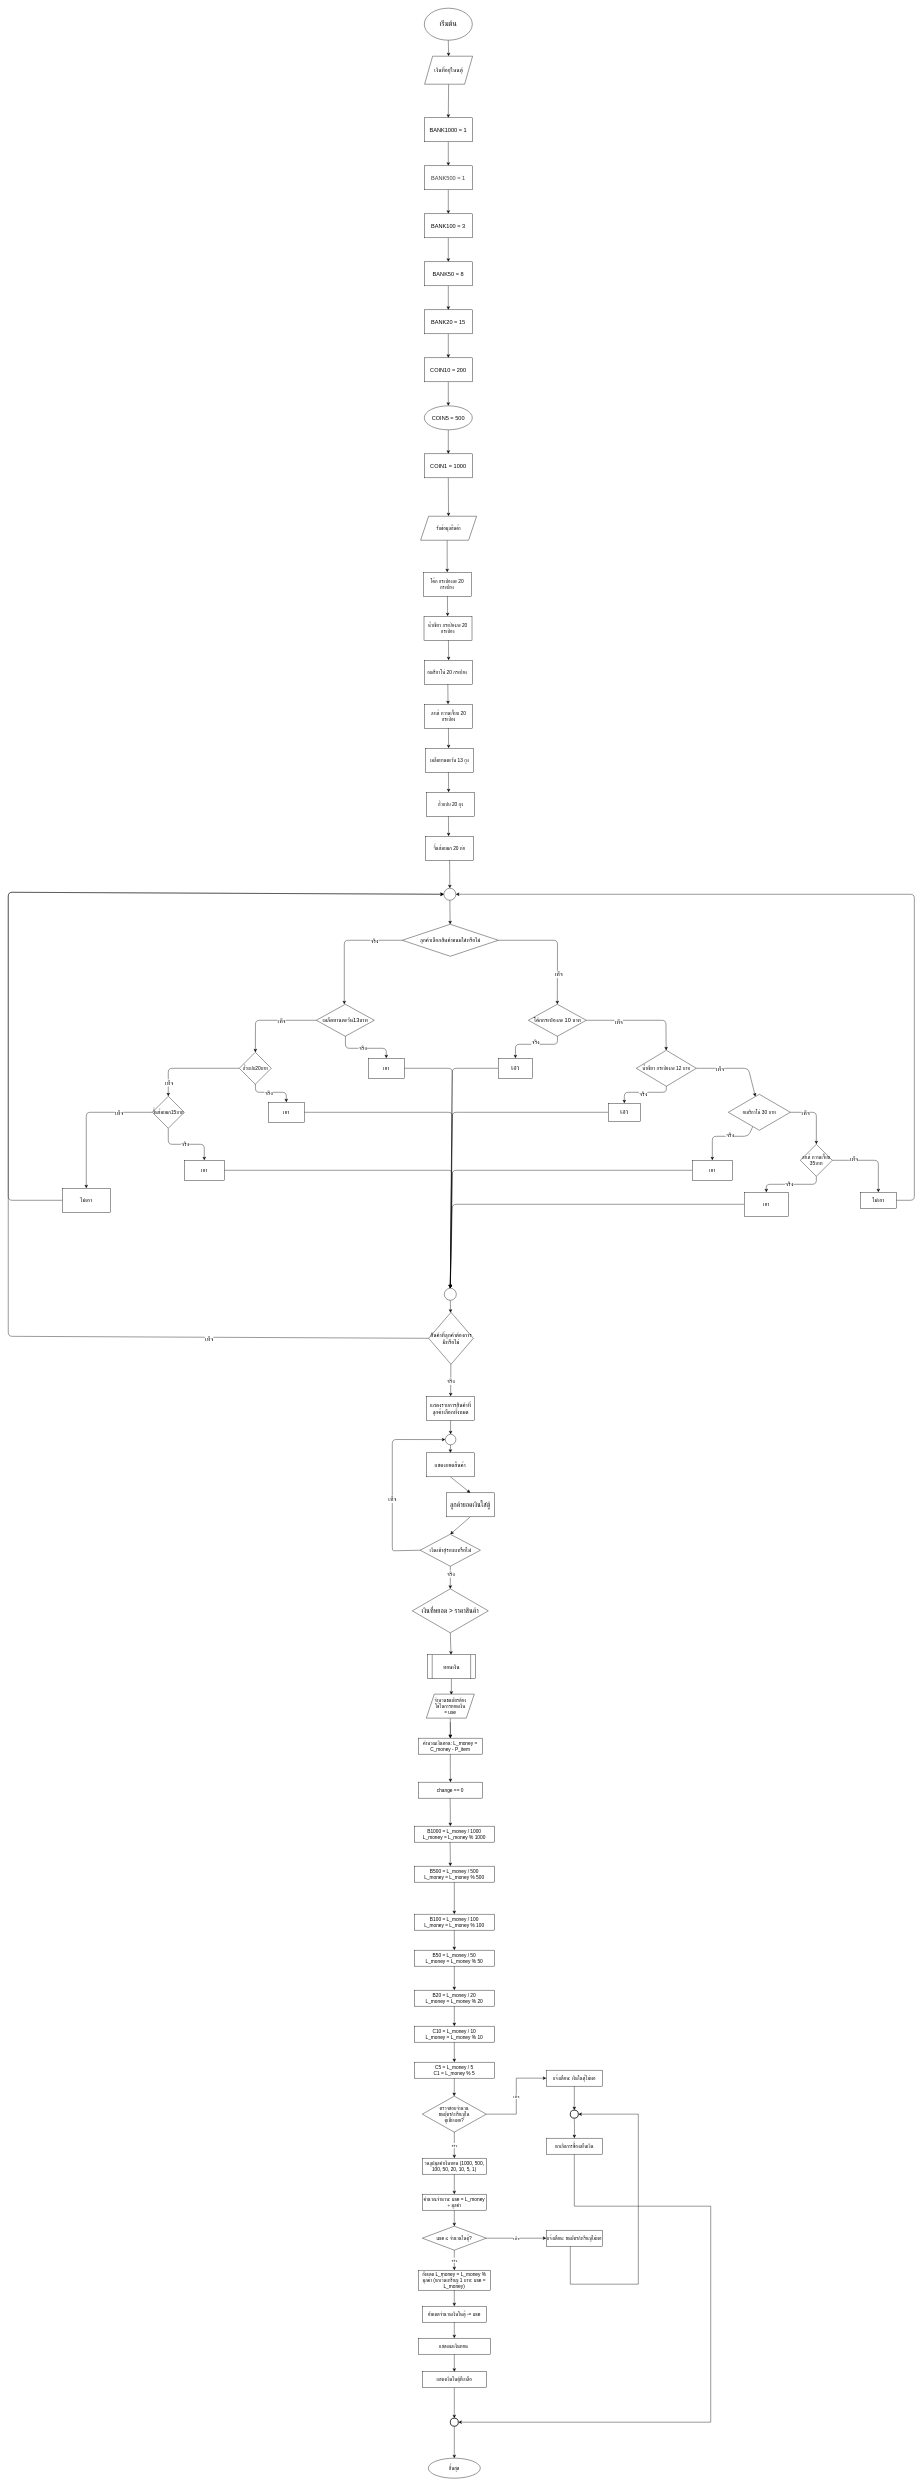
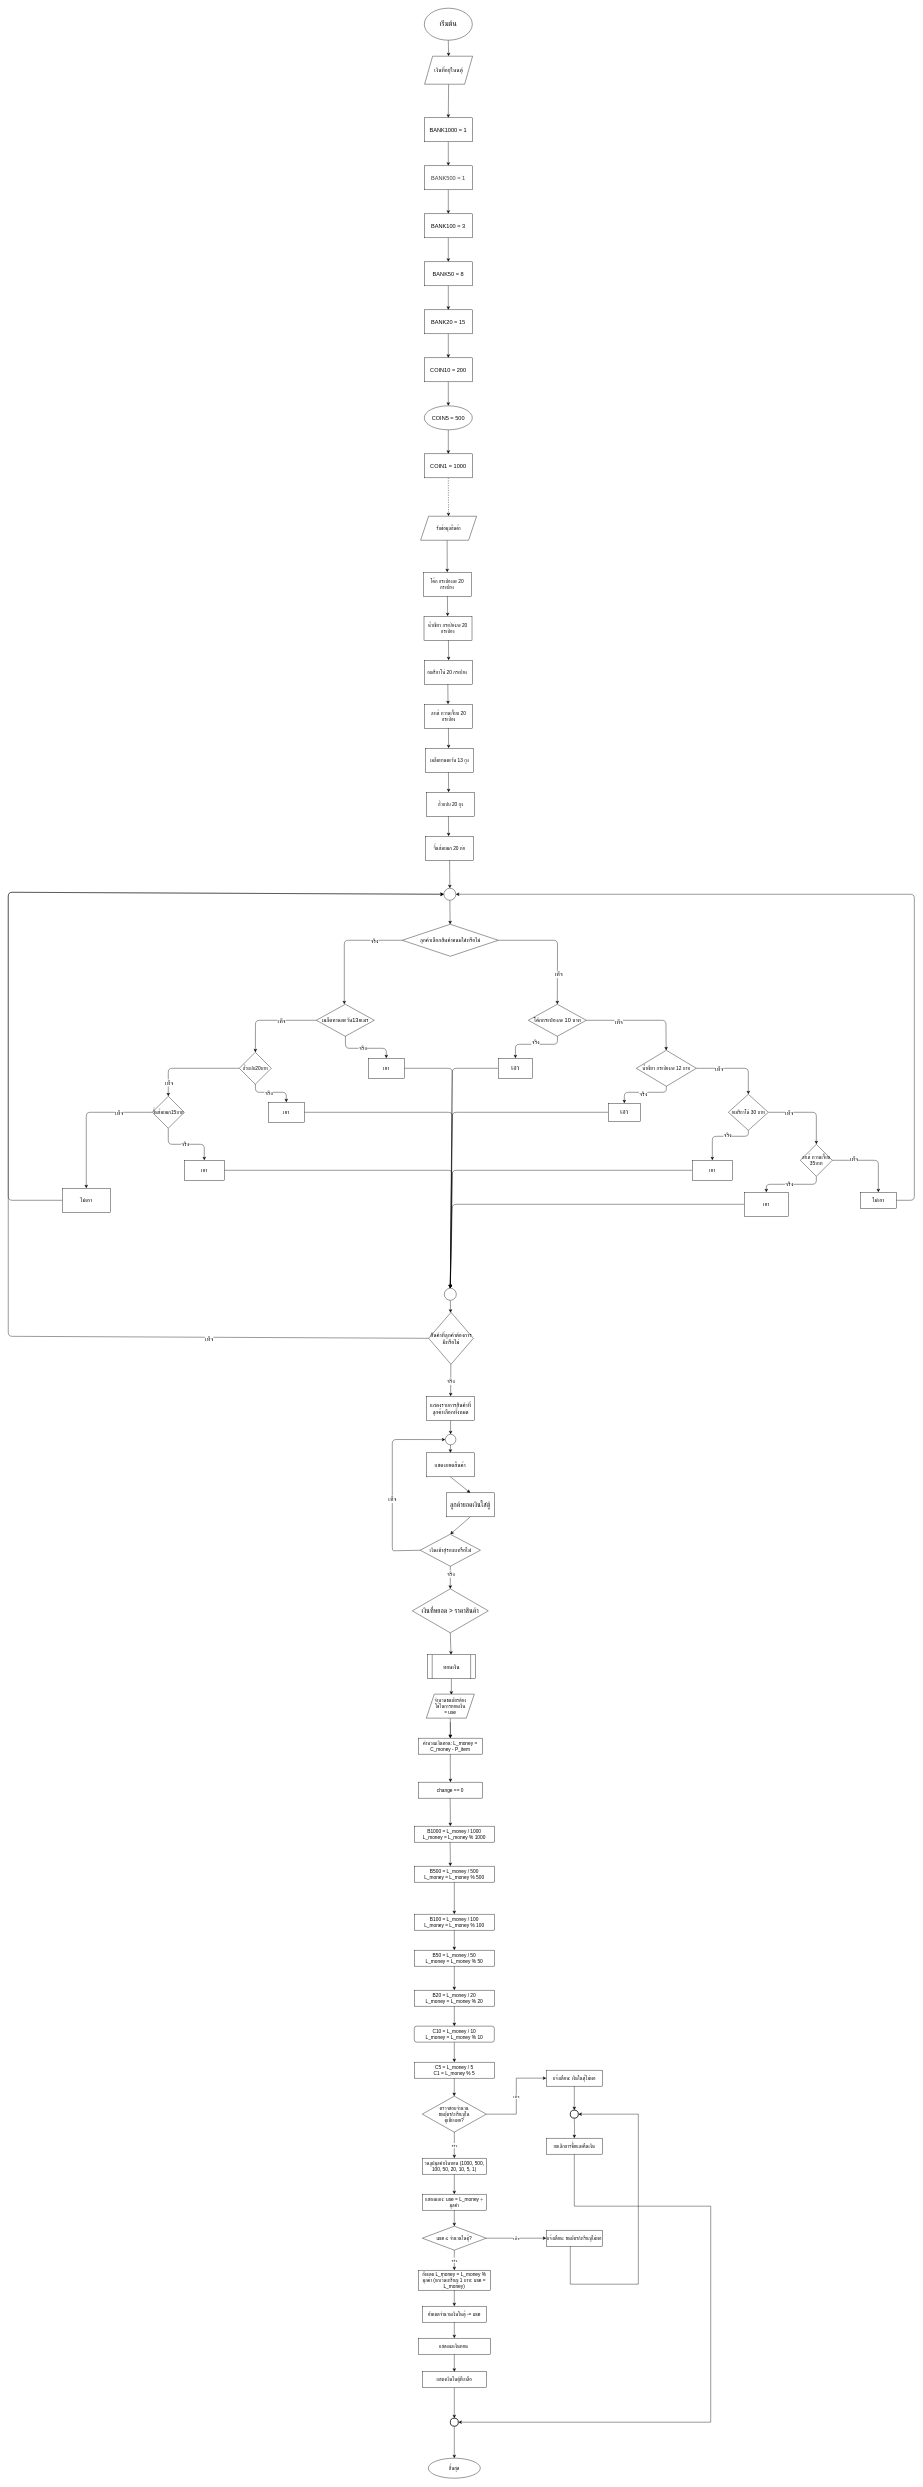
(448, 494) -> (448, 494)
(345, 1020) -> (345, 1020)
(759, 1112) -> (748, 1112)
(454, 2034) -> (454, 2034)
(574, 2146) -> (574, 2146)
(454, 2202) -> (454, 2202)
